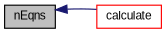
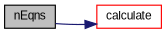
(82, 9) -> (70, 24)
